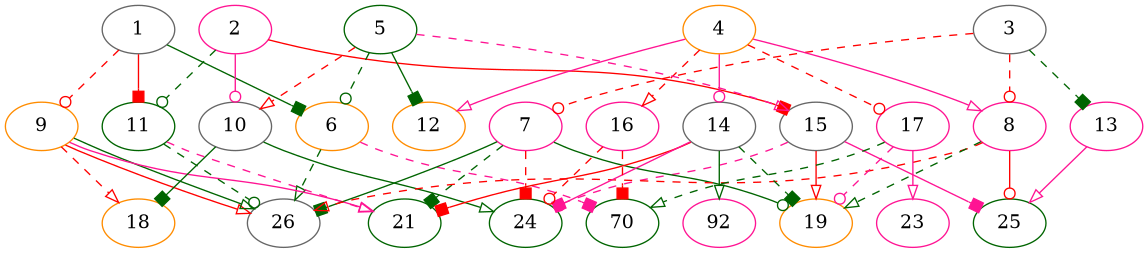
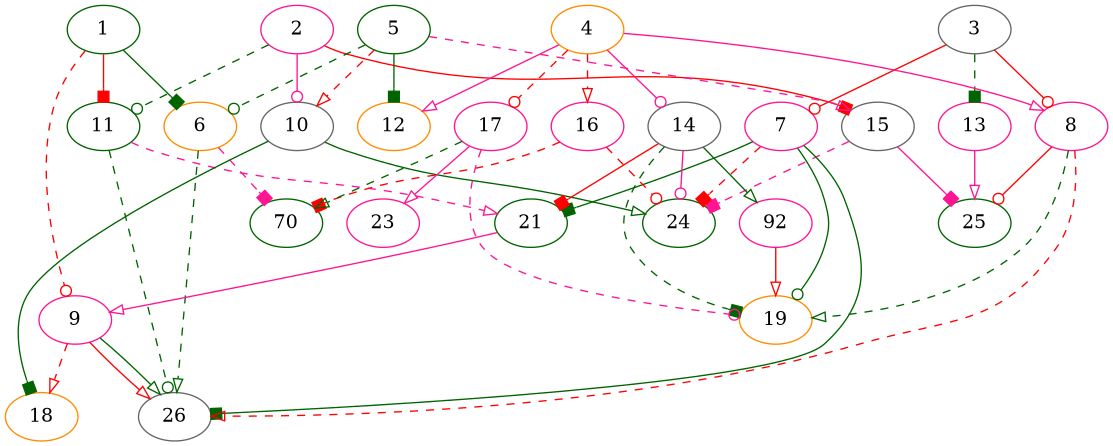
(138, 30) -> (104, 30)
(756, 60) -> (880, 77)
(1010, 73) -> (1019, 74)
(42, 126) -> (75, 320)
(477, 166) -> (665, 177)
(816, 168) -> (776, 265)
(236, 181) -> (311, 273)
